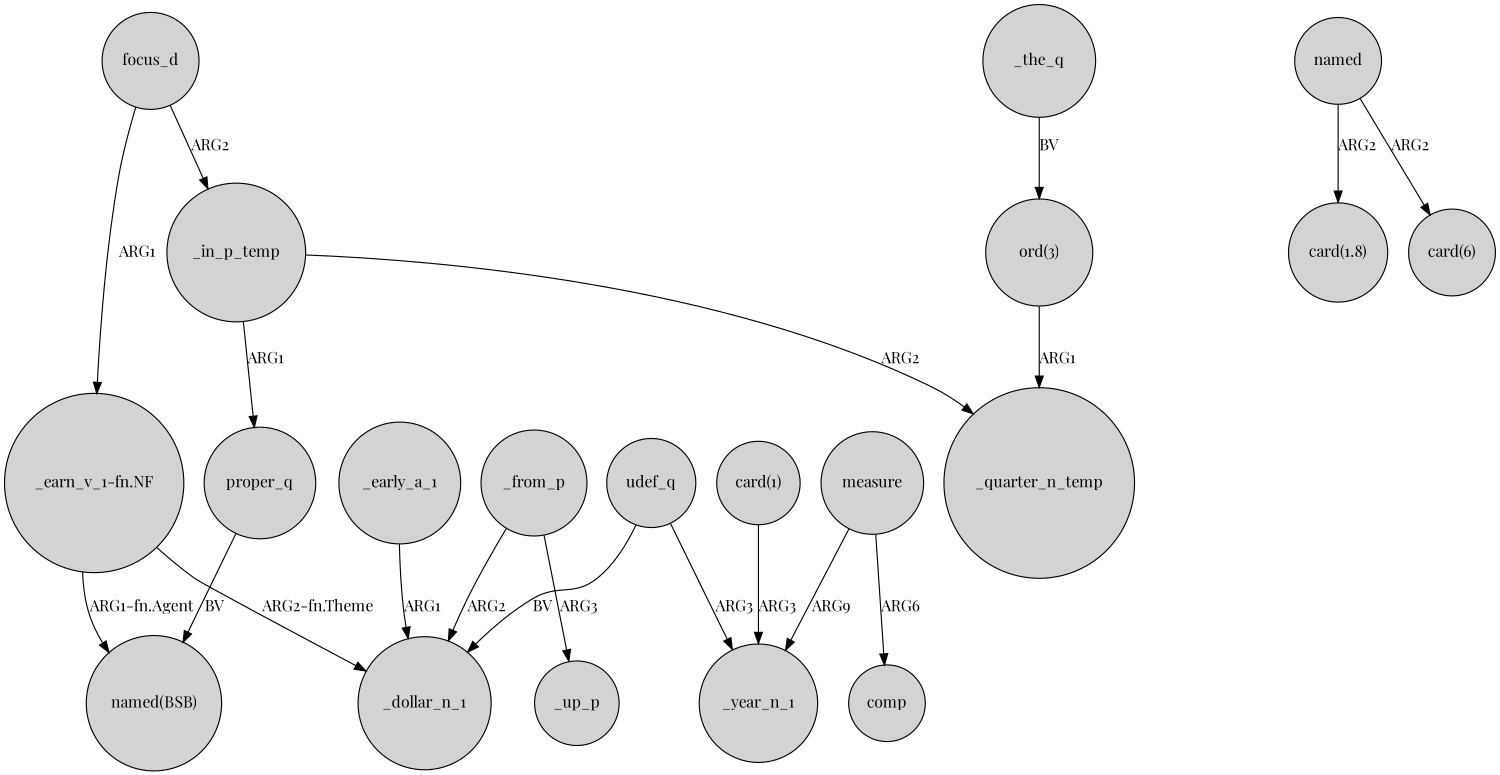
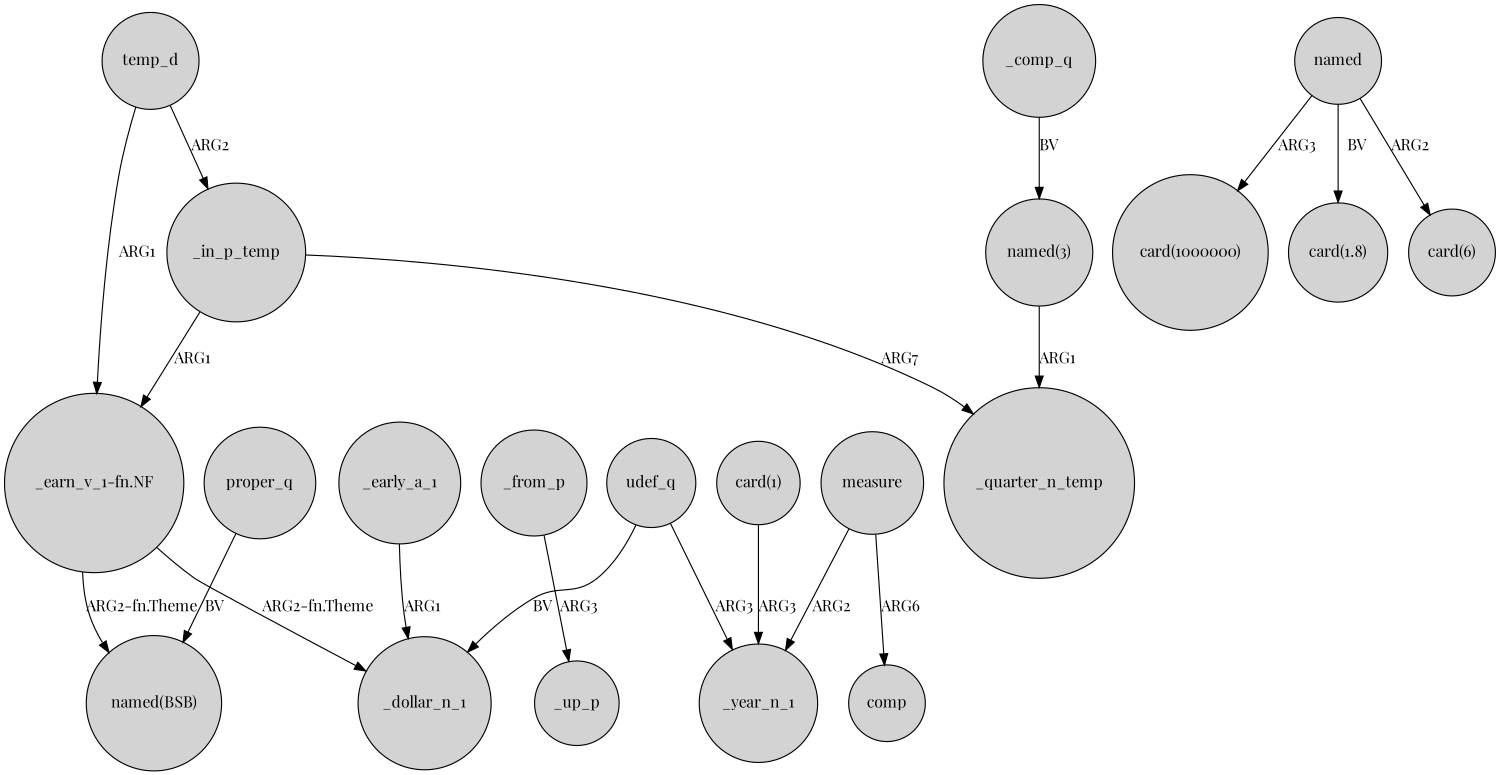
(151, 61) -> (151, 61)
(1039, 61) -> (1039, 61)
(1357, 146) -> (1357, 146)
(1039, 252) -> (1039, 252)
none -> (1190, 252)
(901, 359) -> (901, 359)
(248, 369) -> (173, 354)
(478, 578) -> none
(142, 607) -> (142, 607)
(832, 607) -> (832, 607)
